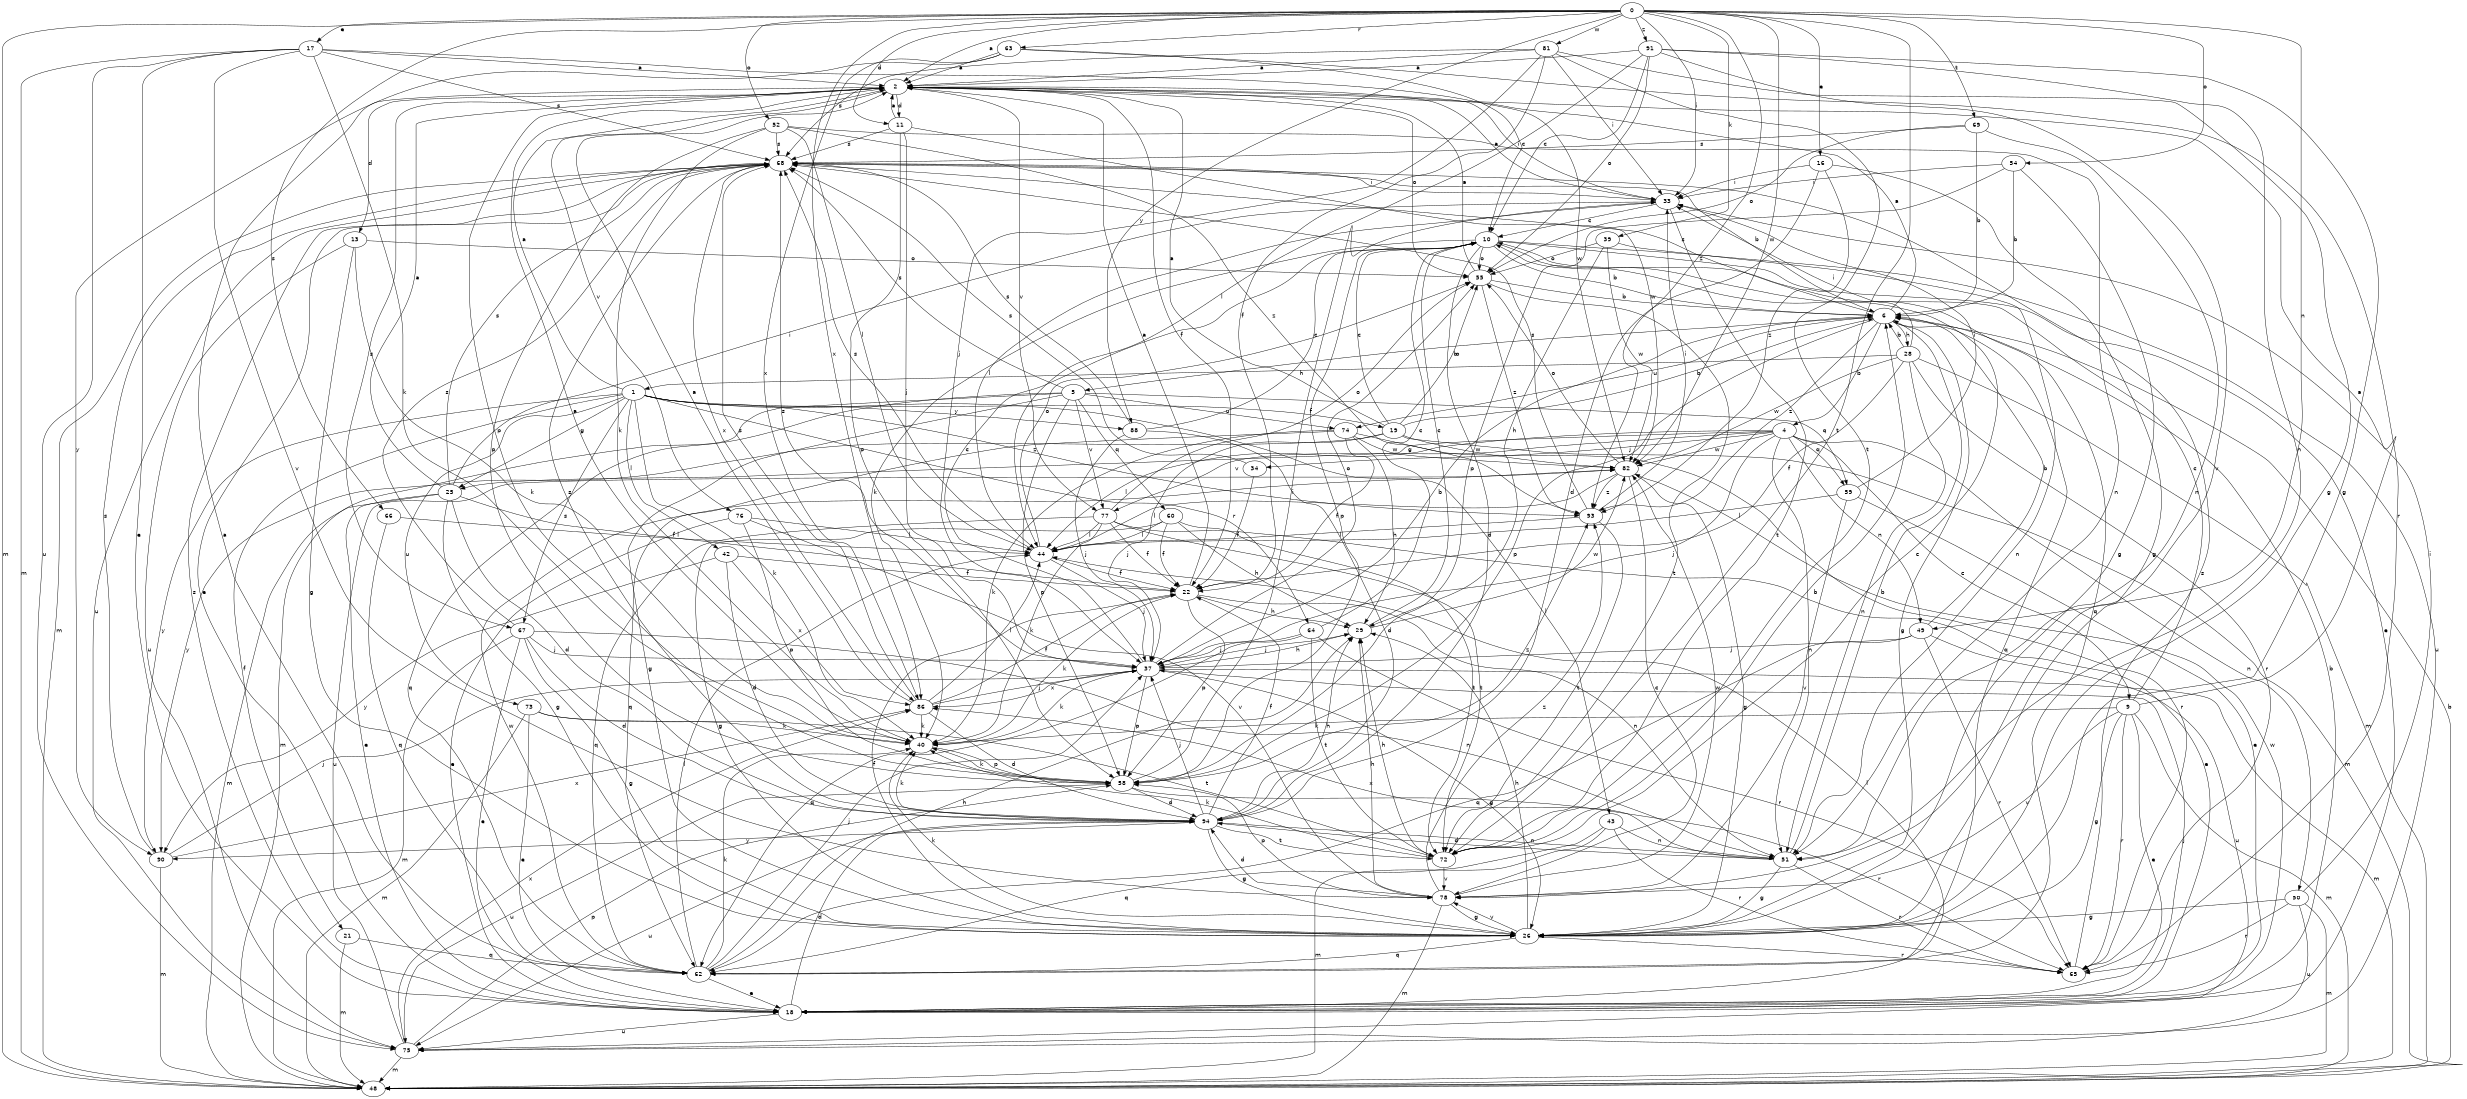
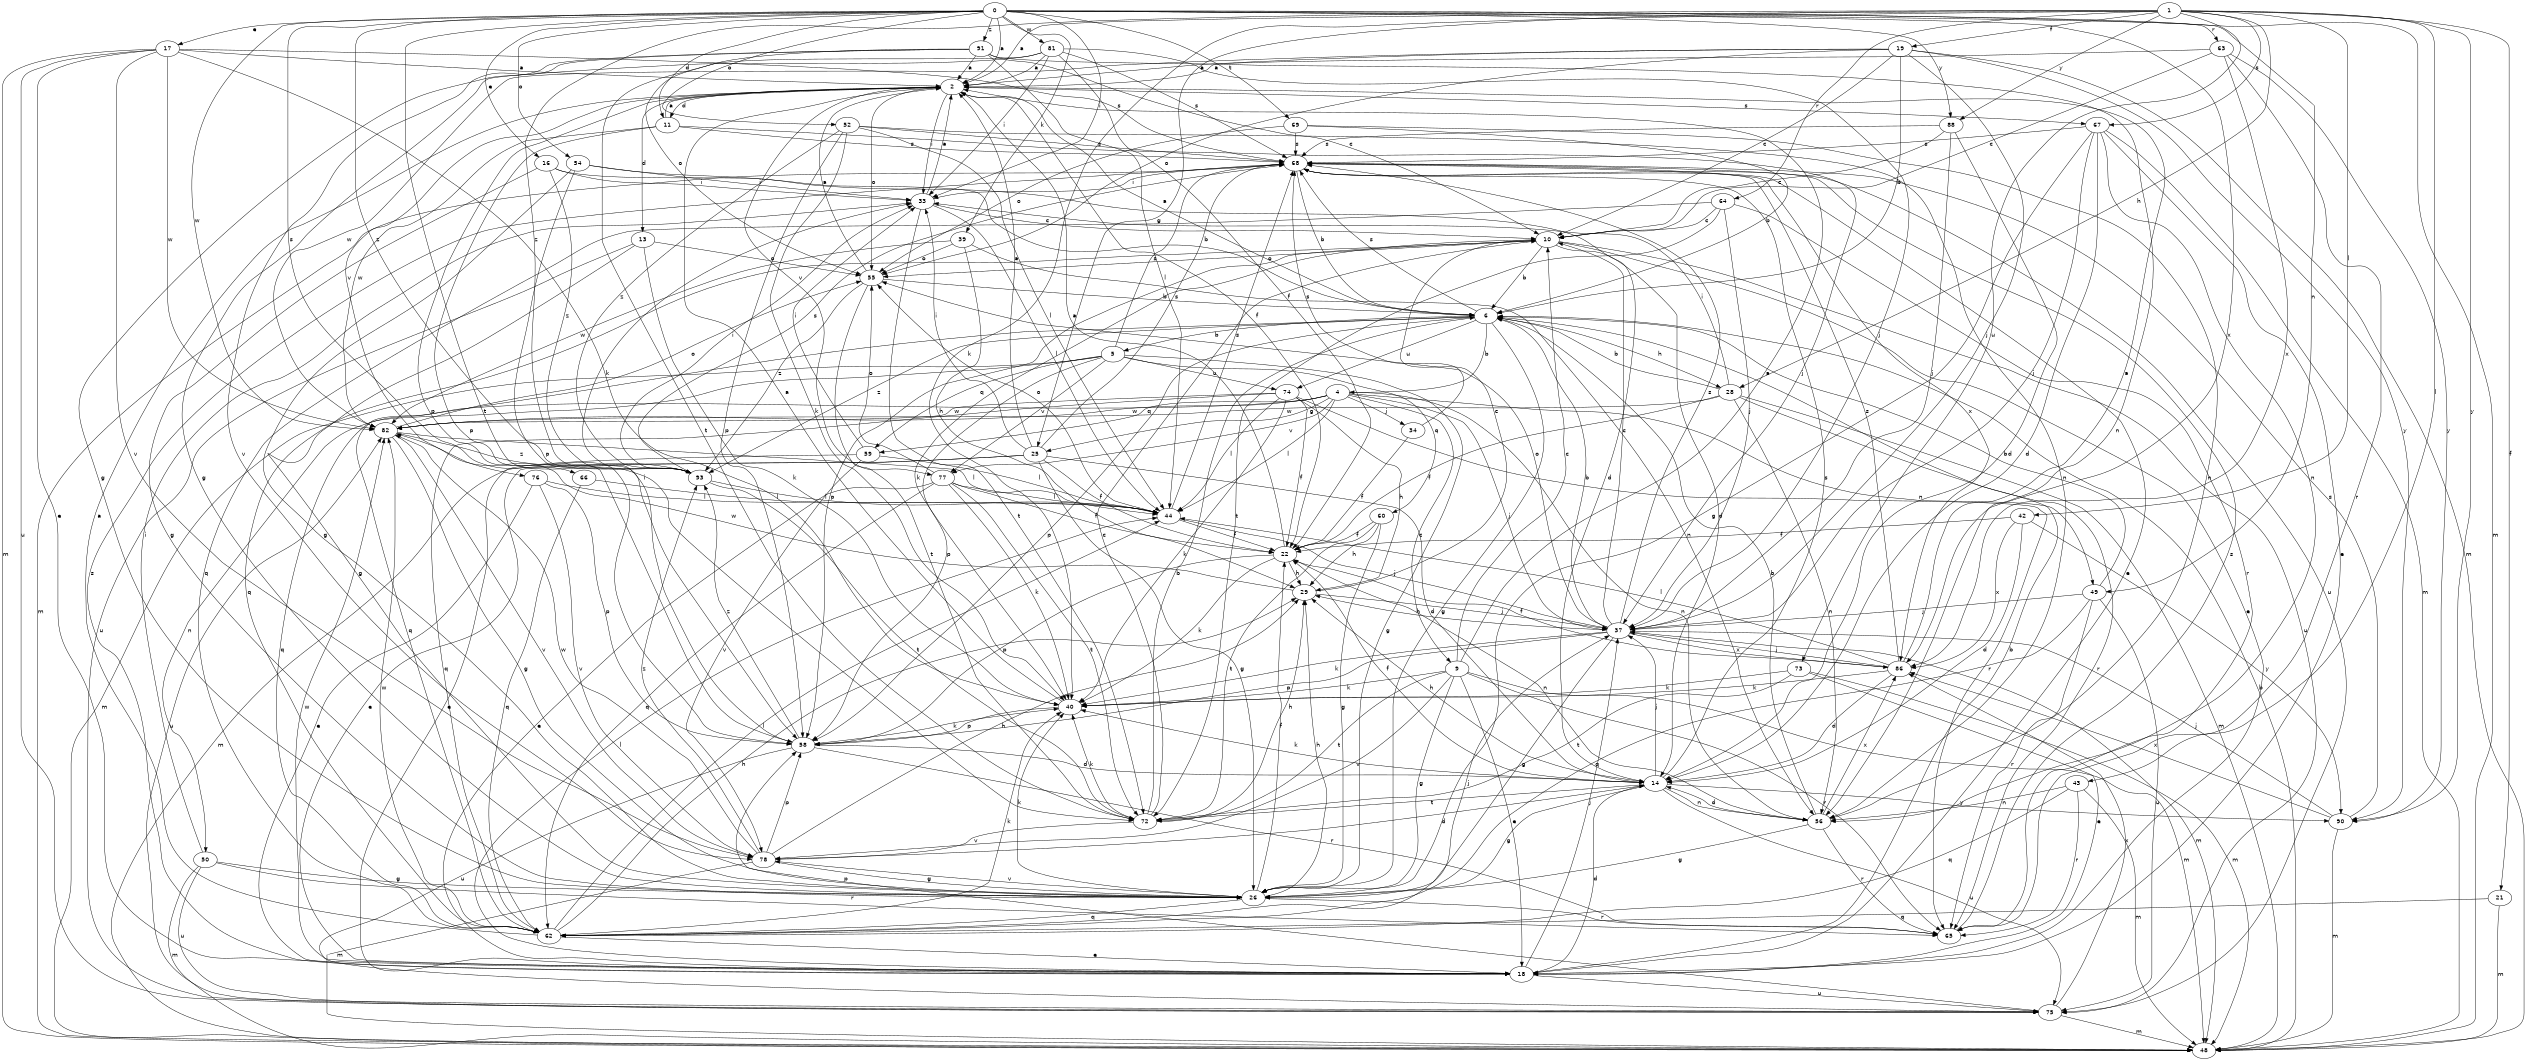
(1304, 370) -> (2085, 221)
(1127, 538) -> (1227, 451)
(1657, 688) -> (544, 650)
none -> (1312, 763)
(1206, 822) -> (1655, 783)
(1785, 860) -> (1819, 822)
